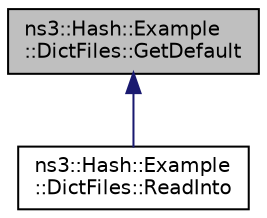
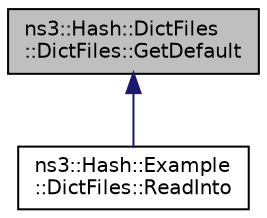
(133, 41) -> (133, 41)
